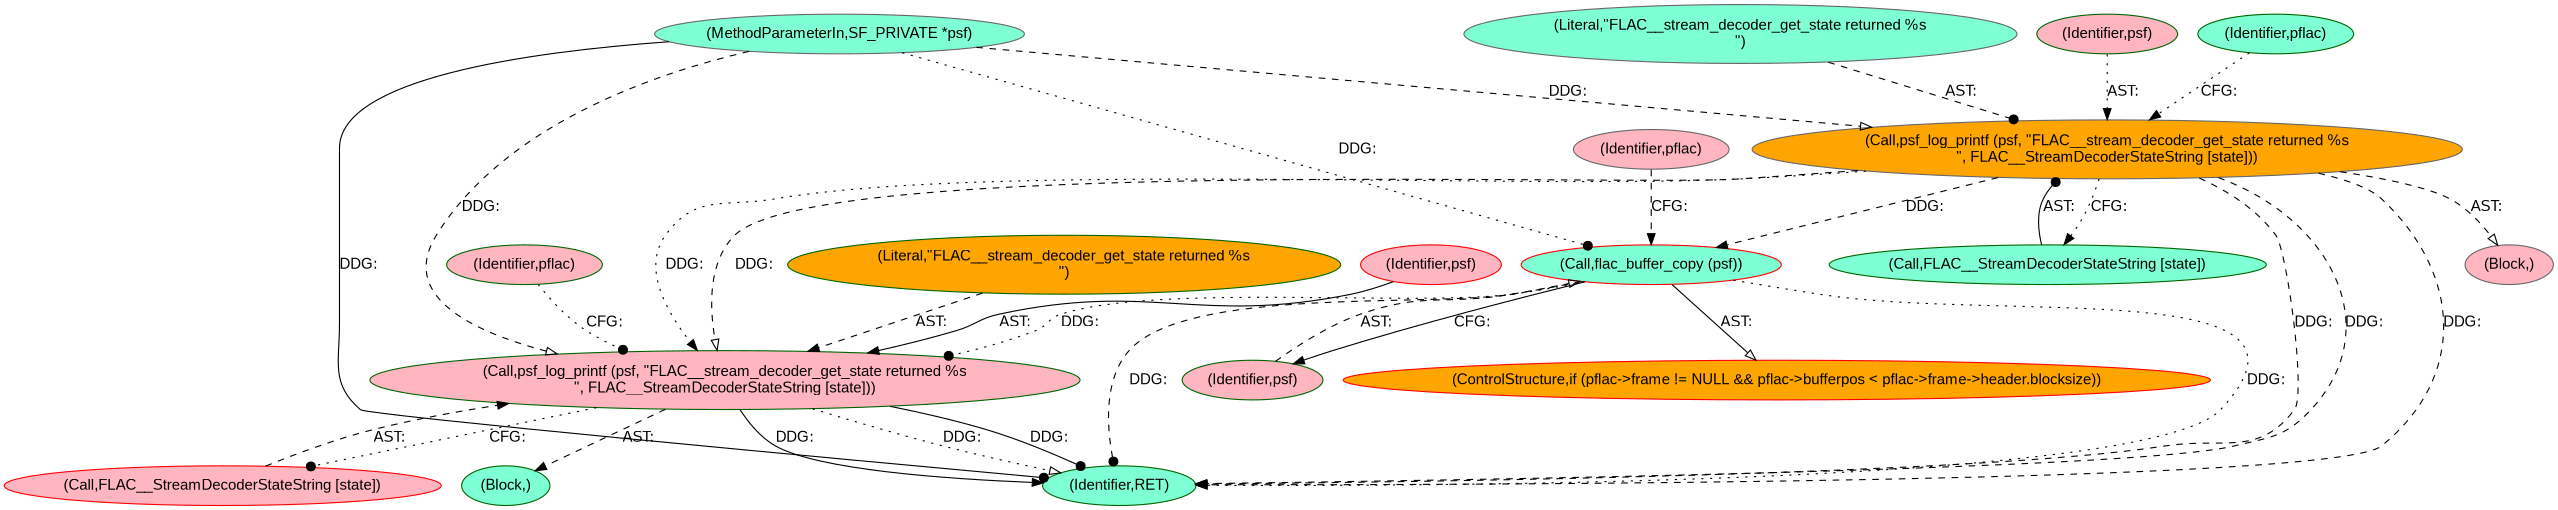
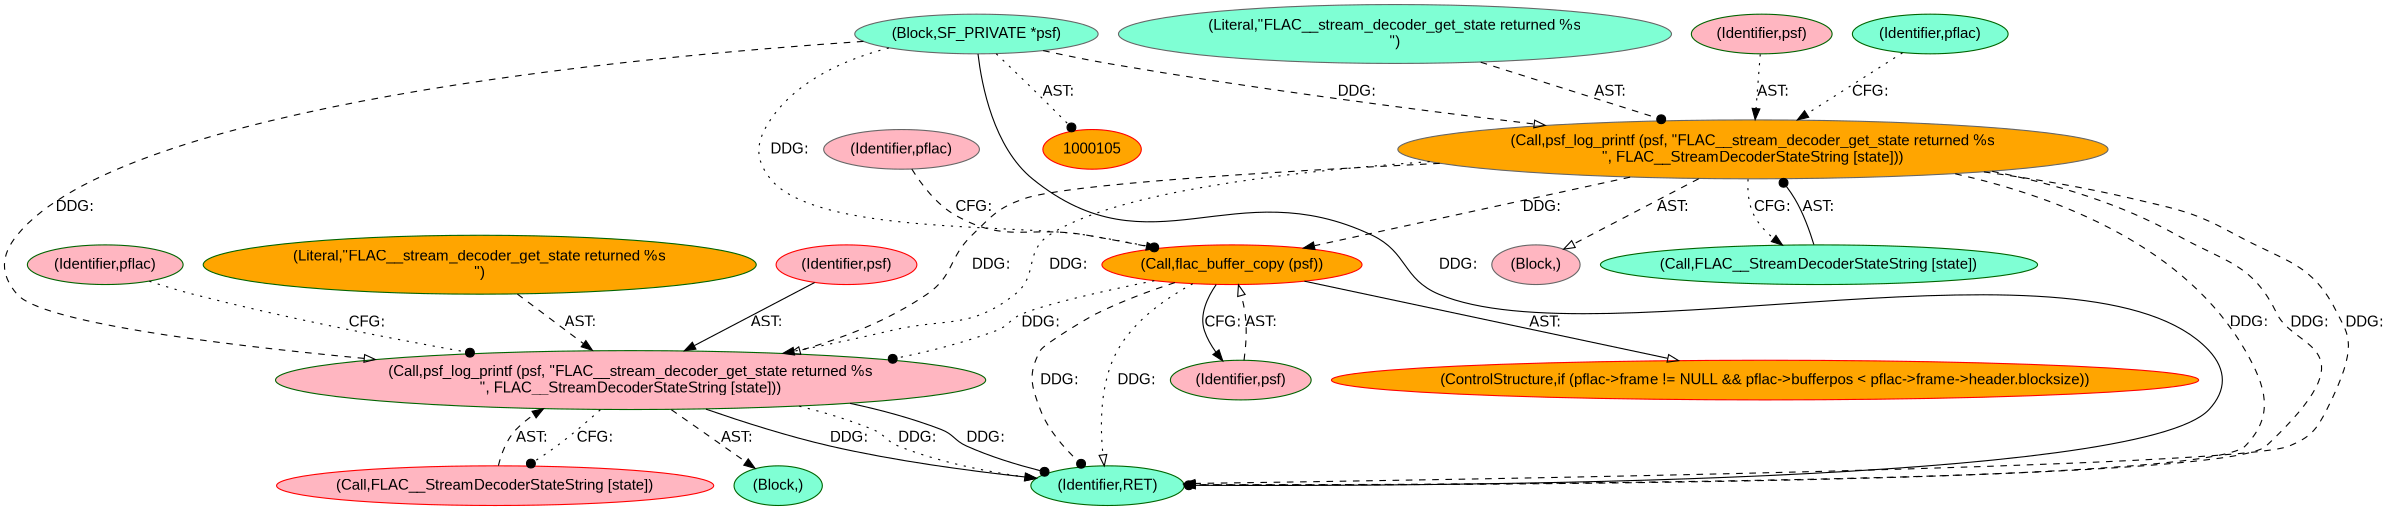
(840, 34) -> (976, 34)
none -> (1092, 149)
(1651, 265) -> (1232, 265)
